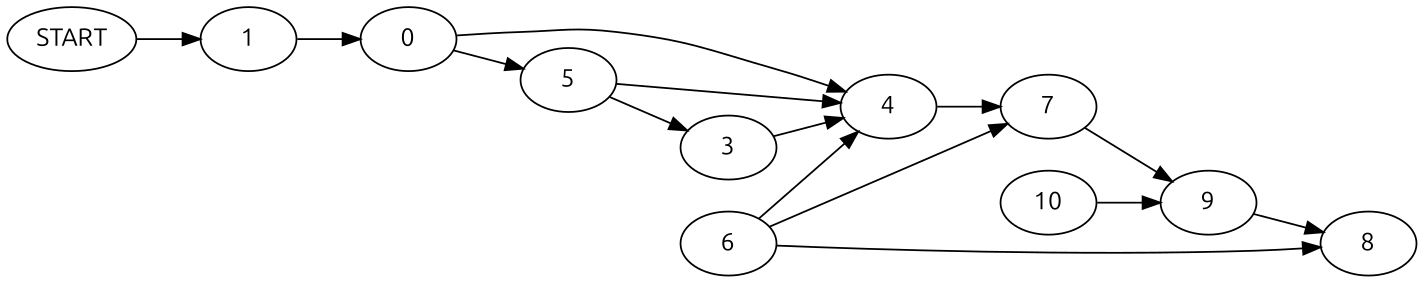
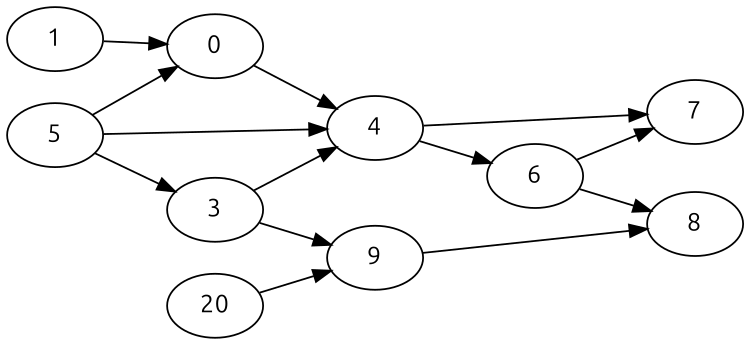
(72, 39) -> none
(480, 57) -> (127, 95)
(1121, 150) -> (287, 231)
(802, 181) -> (447, 149)
(1049, 203) -> (215, 306)
